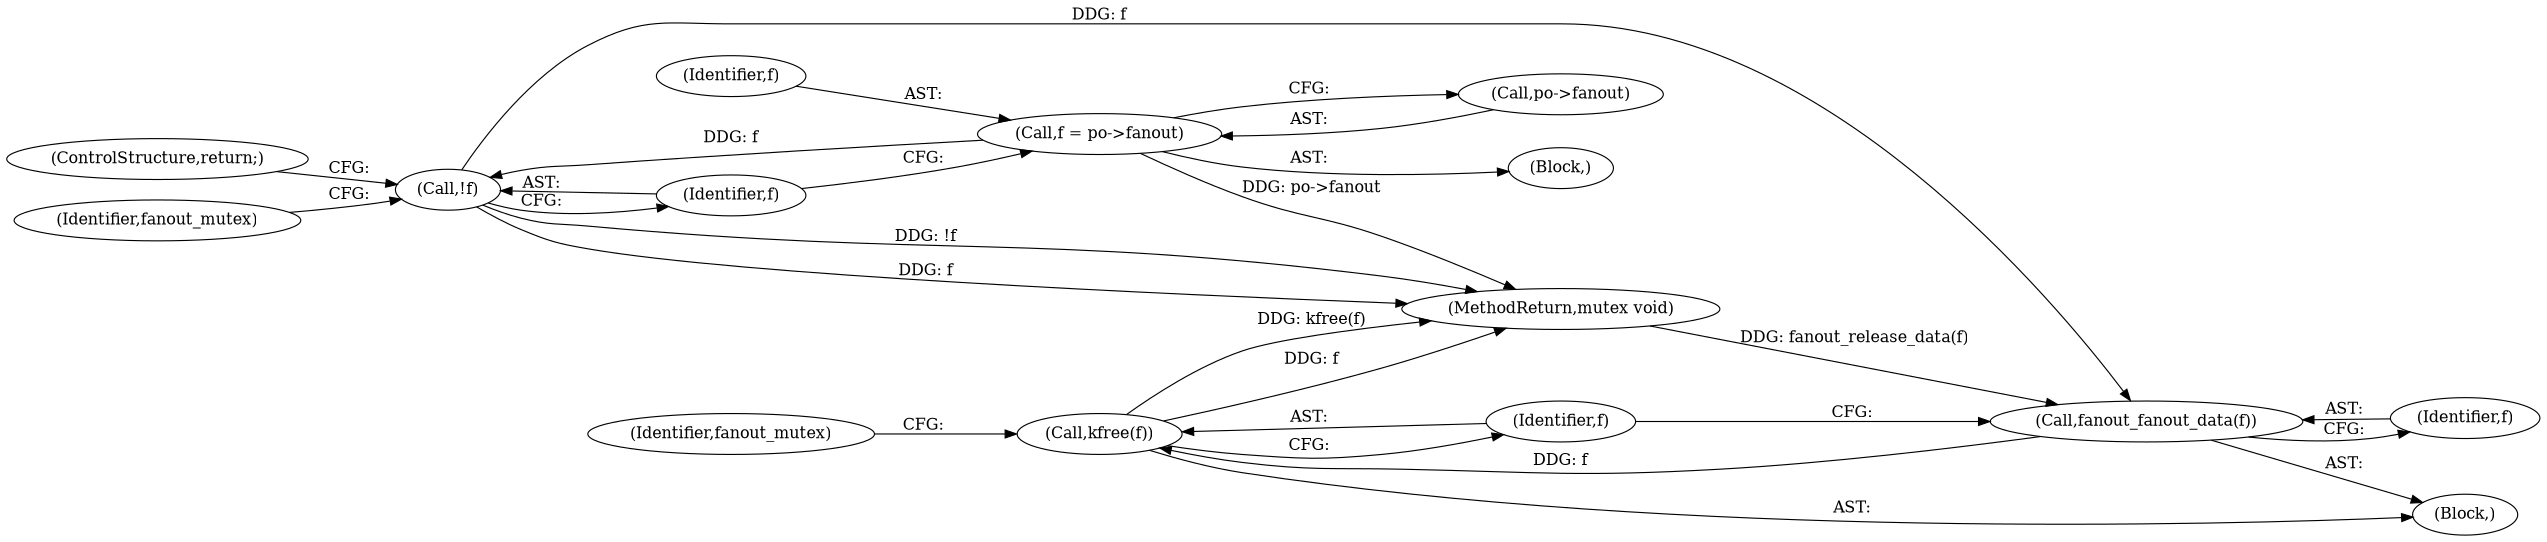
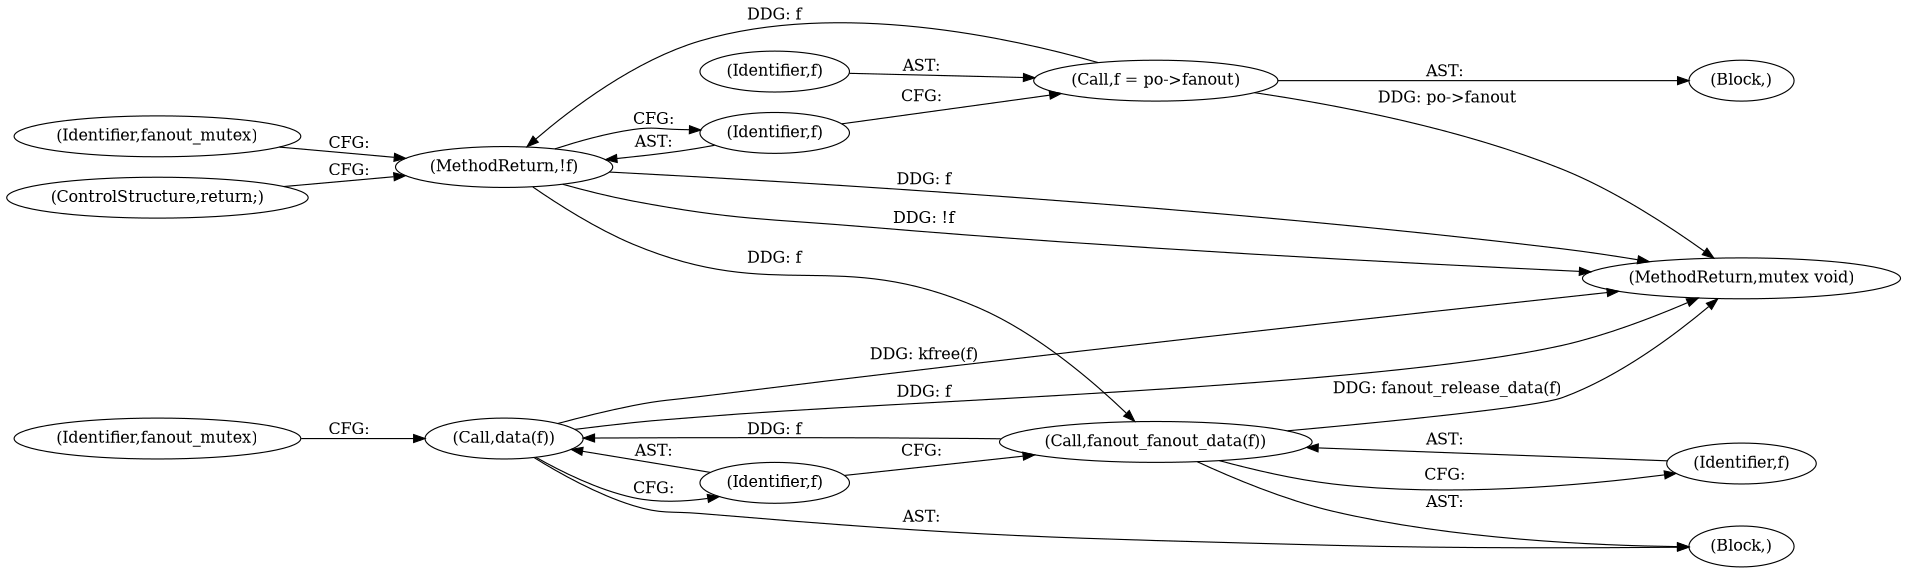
(1561, 94) -> none
(448, 190) -> (504, 167)
(1848, 364) -> (1511, 407)
(1100, 434) -> (504, 439)
